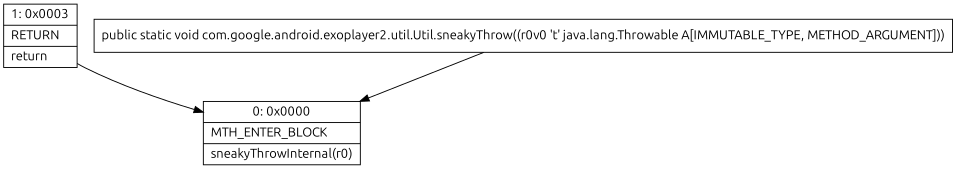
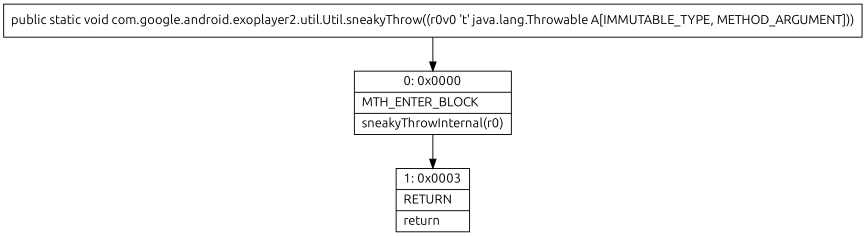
(135, 89) -> (433, 147)
